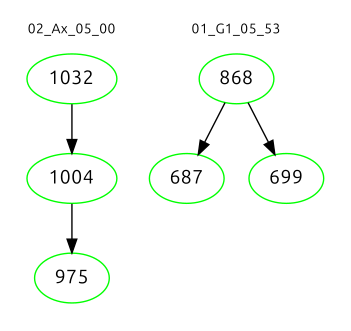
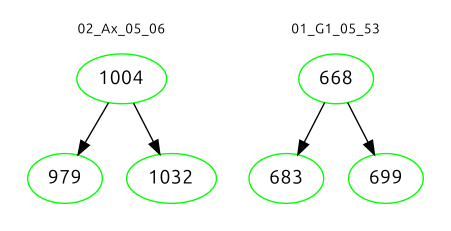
(72, 30) -> (122, 30)
(237, 79) -> (336, 79)
(72, 122) -> (144, 123)
(187, 178) -> (286, 178)
(72, 278) -> (65, 178)
